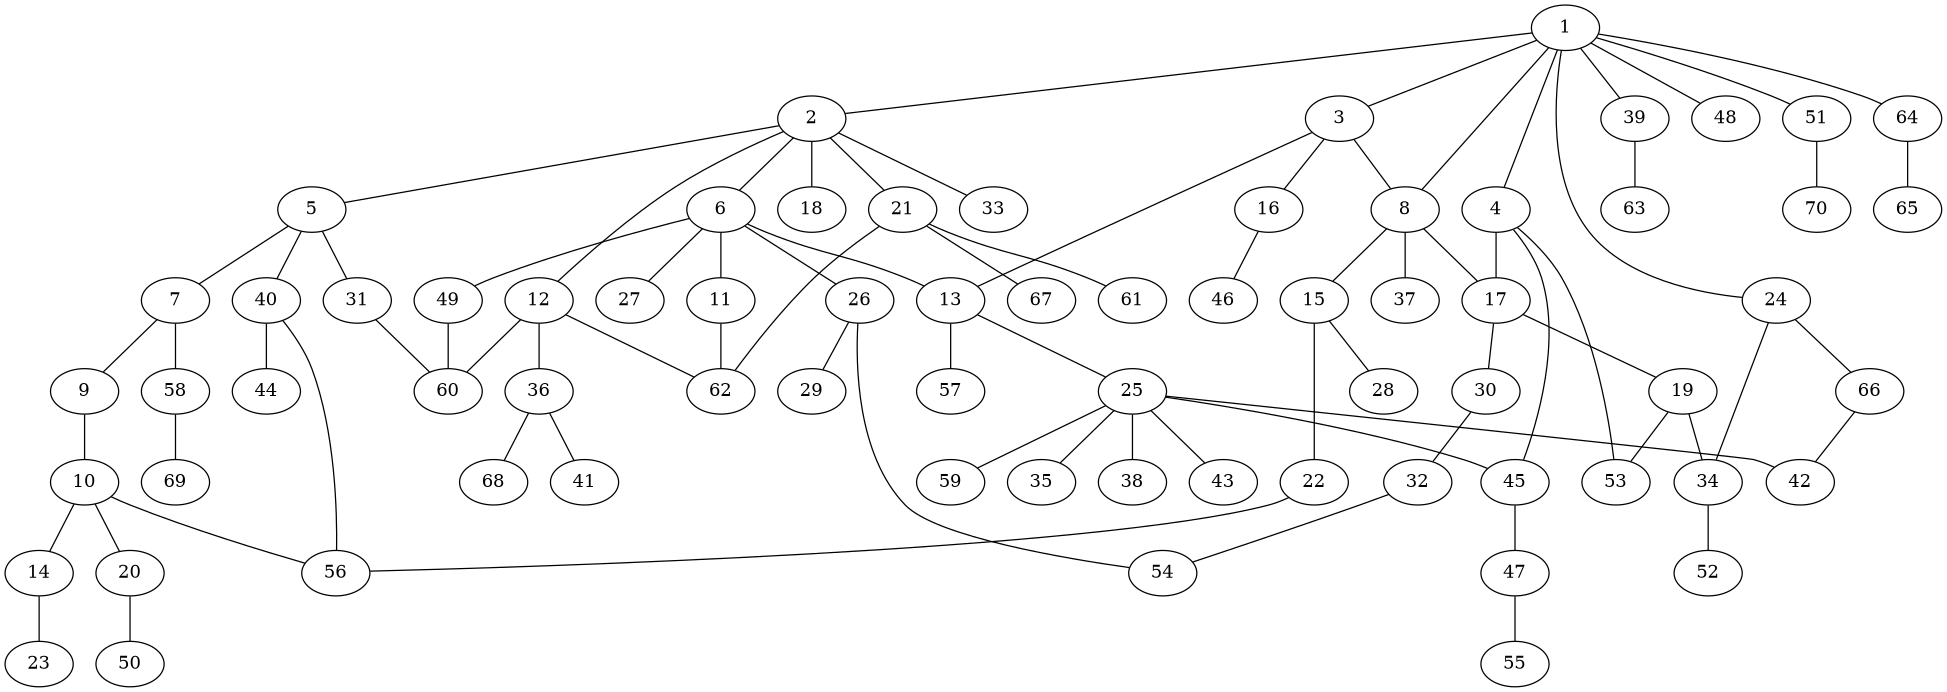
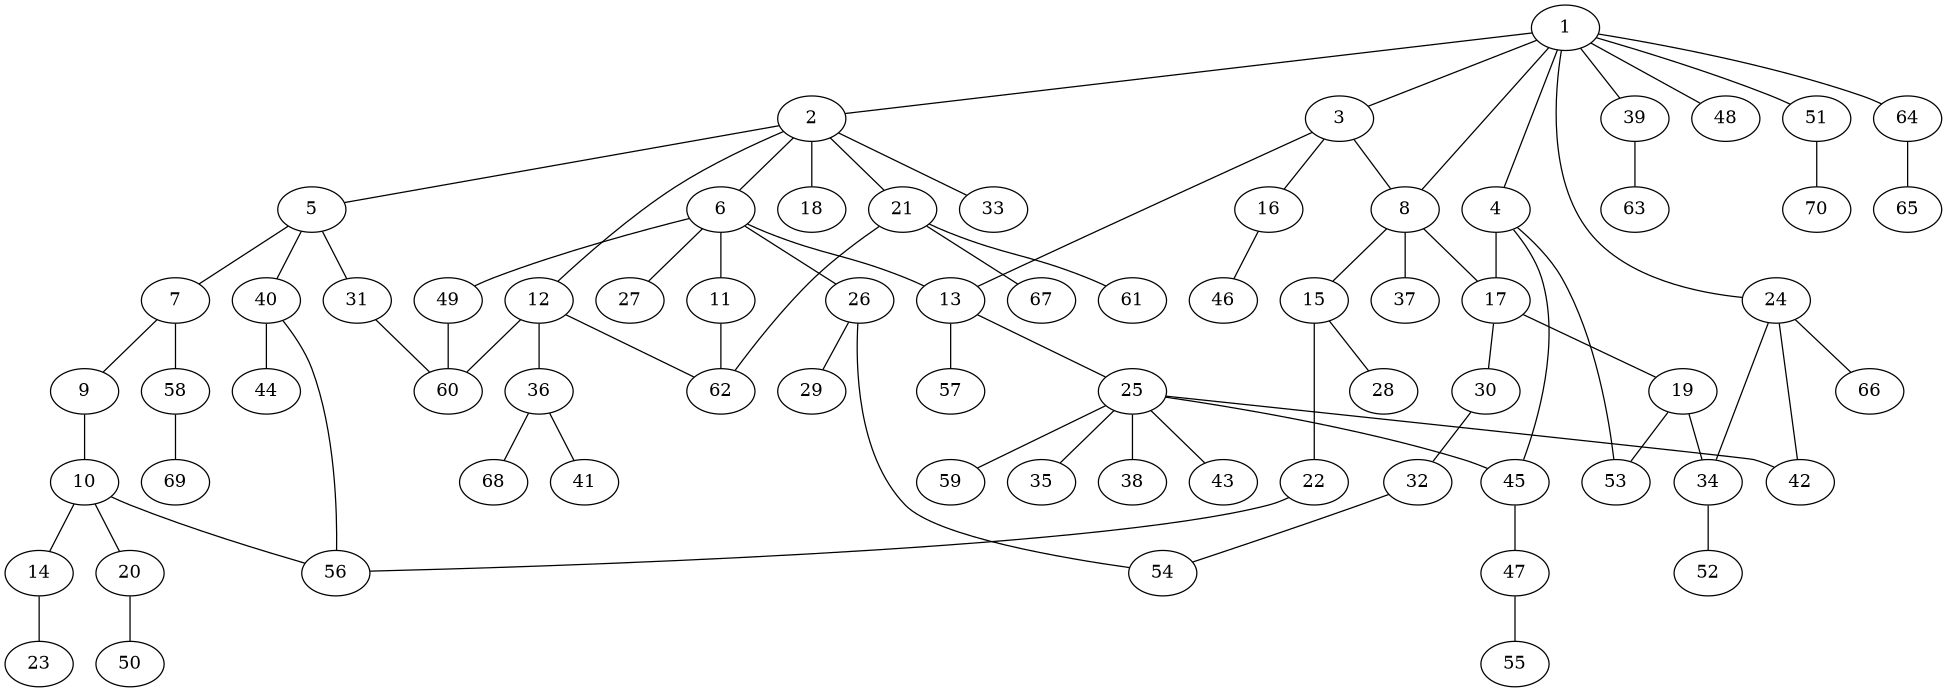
(1835, 437) -> (1788, 391)
